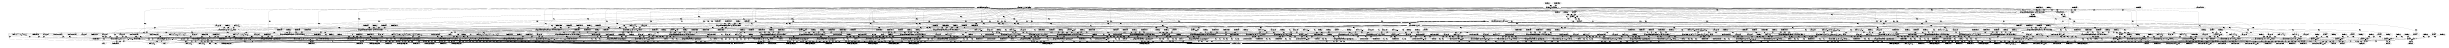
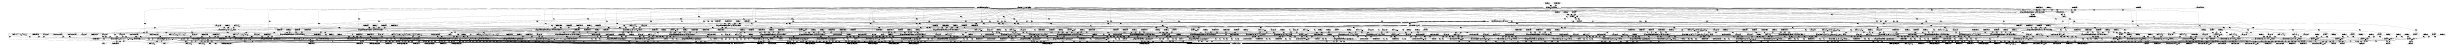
(1538, 20) -> (1538, 20)
